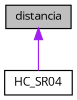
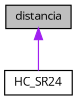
(38, 83) -> (38, 83)
